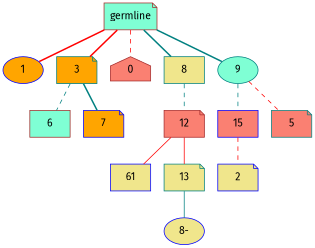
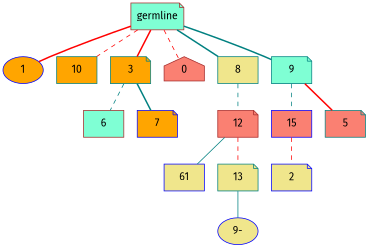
none -> (77, 70)
(238, 70) -> (292, 70)
(264, 96) -> (319, 97)
(157, 151) -> (211, 151)
(184, 151) -> (238, 151)
(184, 231) -> (238, 231)
